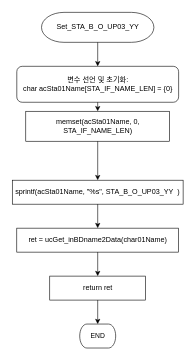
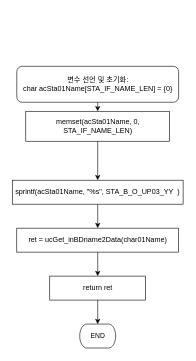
(98, 27) -> none
(98, 60) -> none
